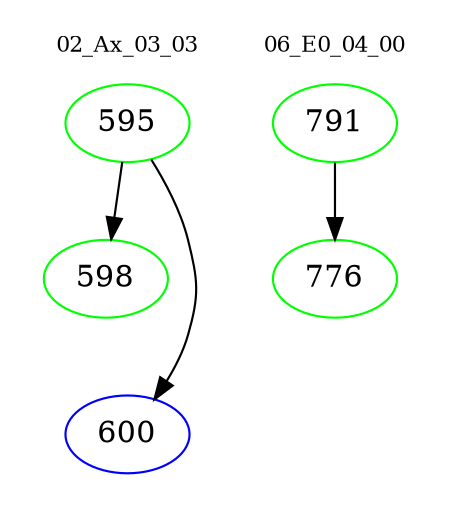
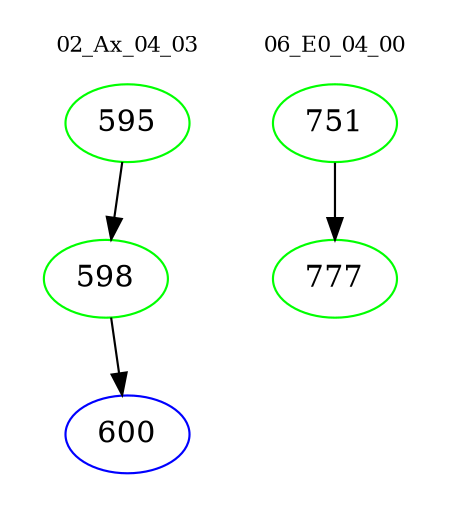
(128, 46) -> (128, 46)
(335, 123) -> (335, 123)
(194, 269) -> (115, 345)
(335, 279) -> (335, 279)
